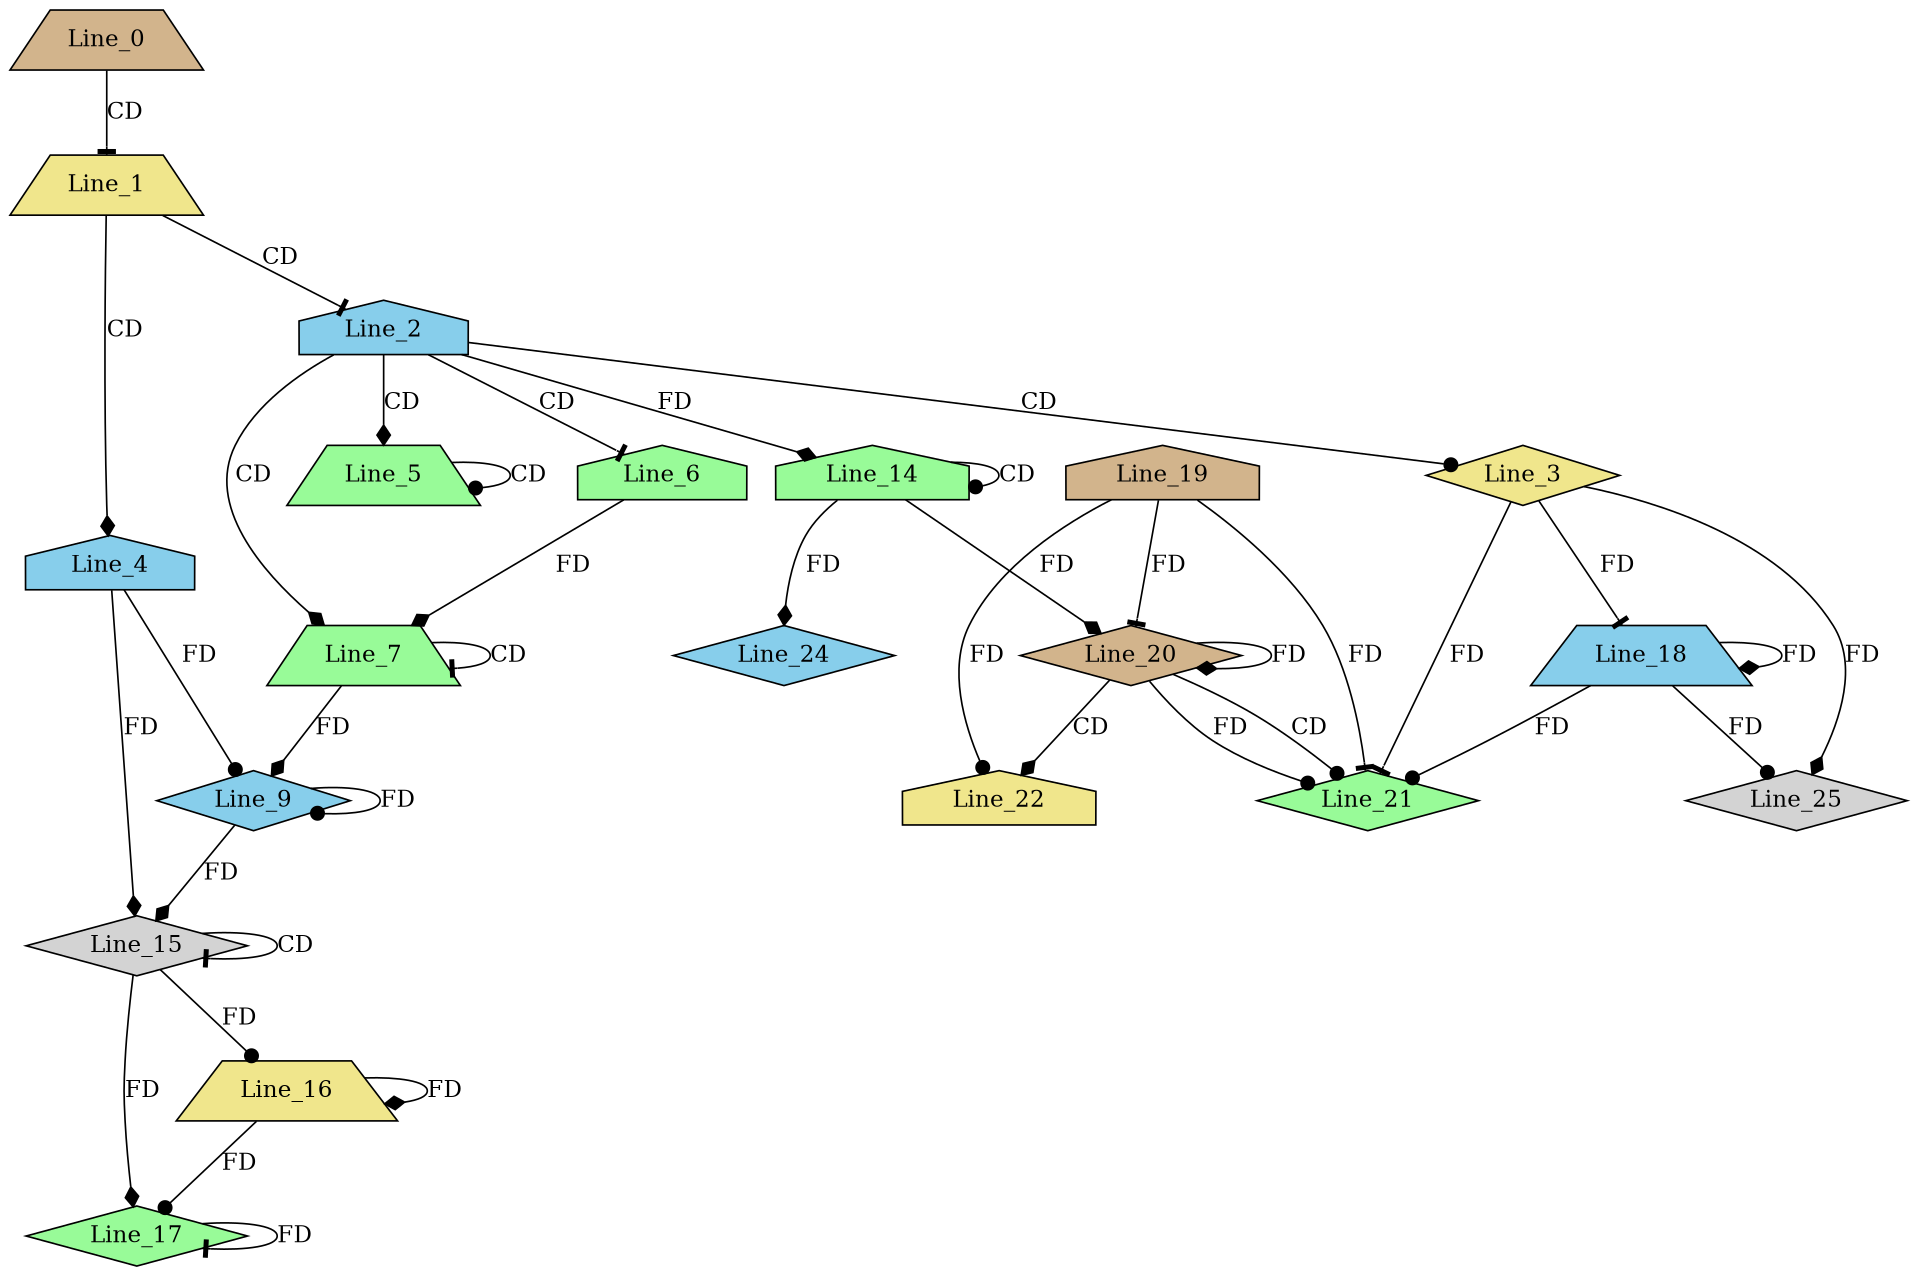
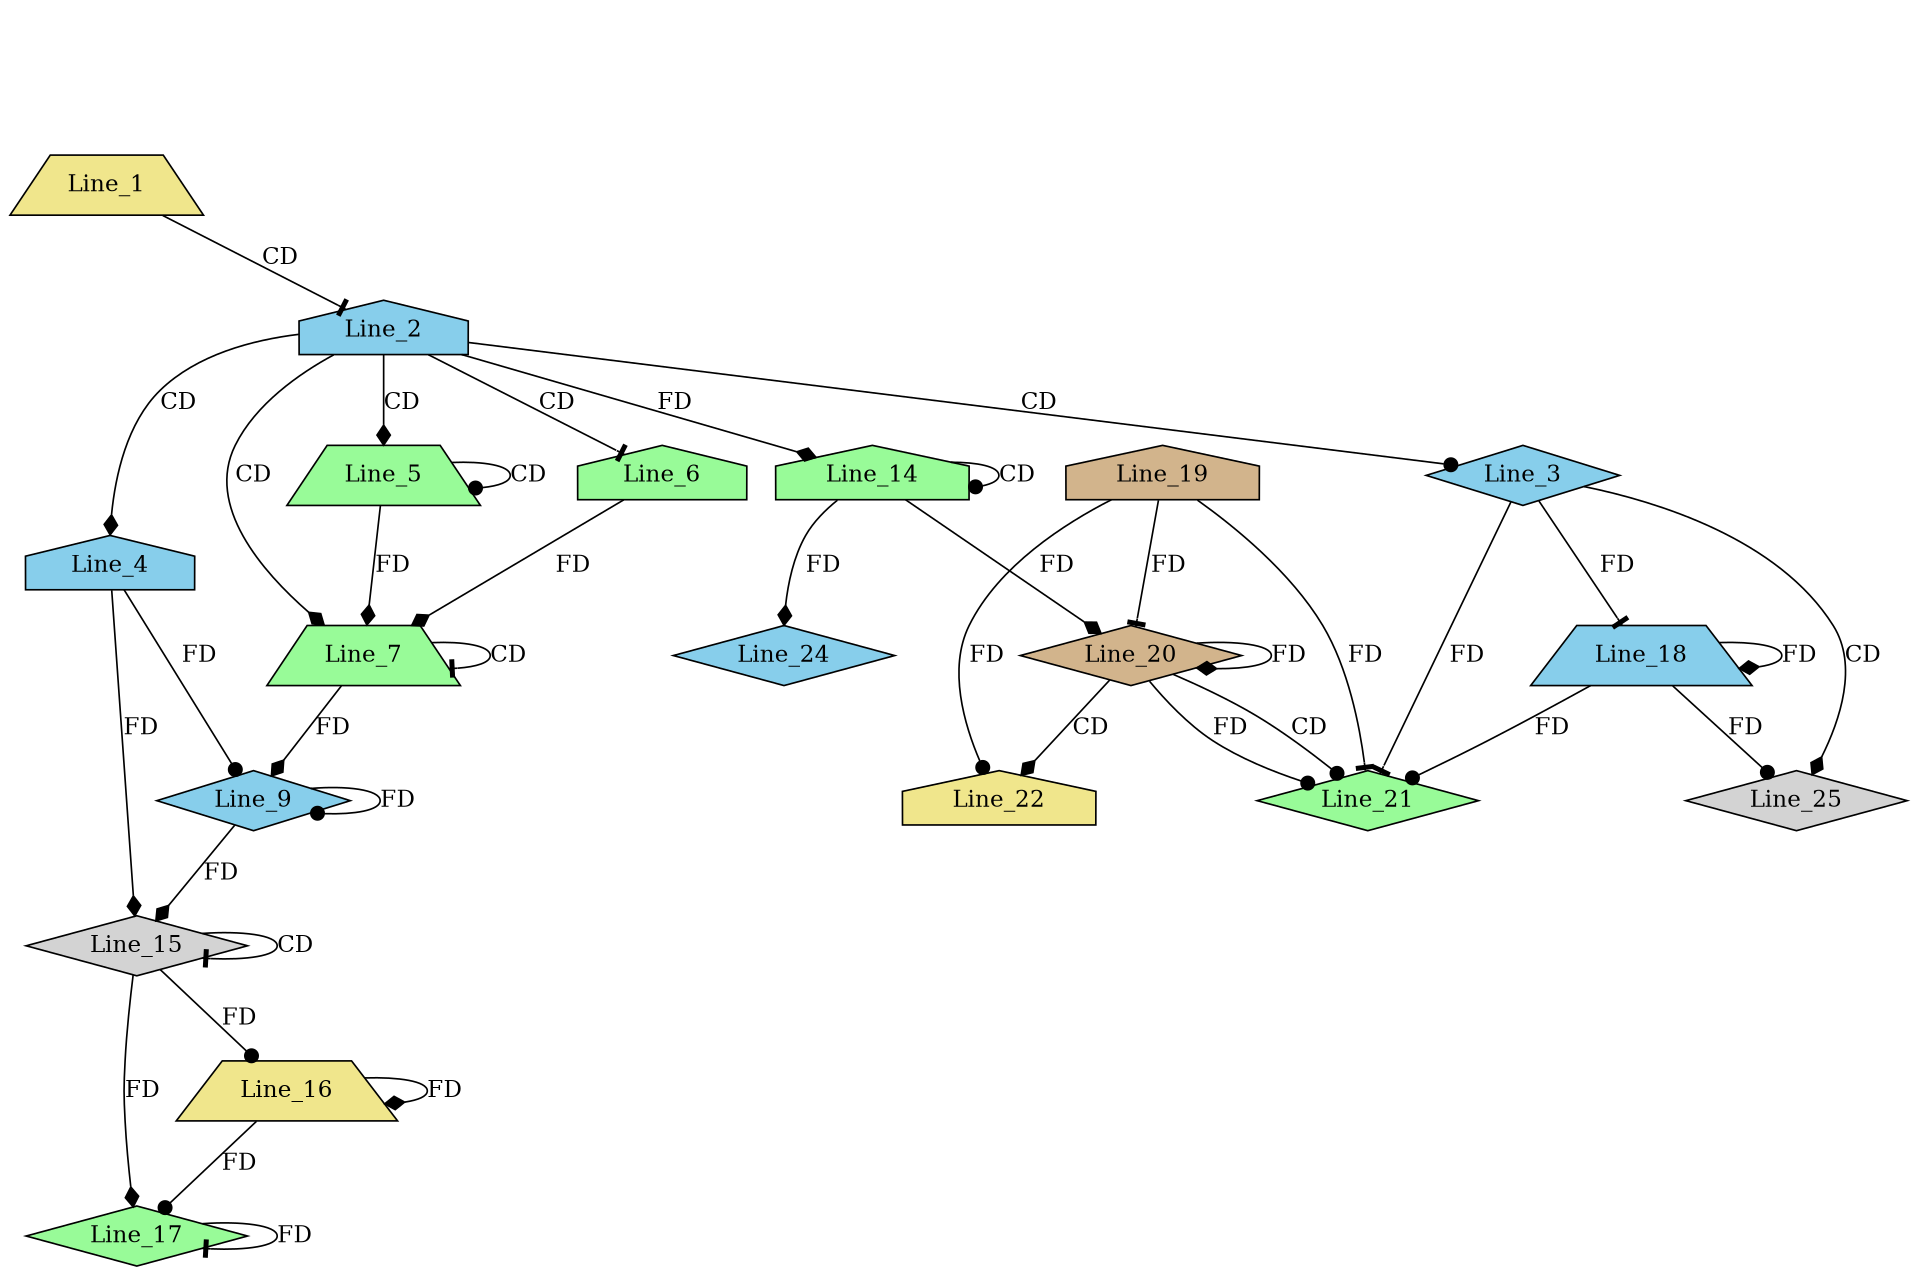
(107, 40) -> none
(105, 365) -> (166, 385)
(1523, 475) -> (1523, 475)
none -> (375, 555)
(1863, 656) -> (1863, 656)
